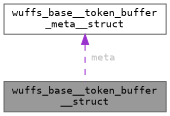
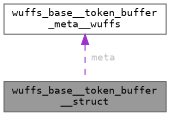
(85, 19) -> (85, 19)
